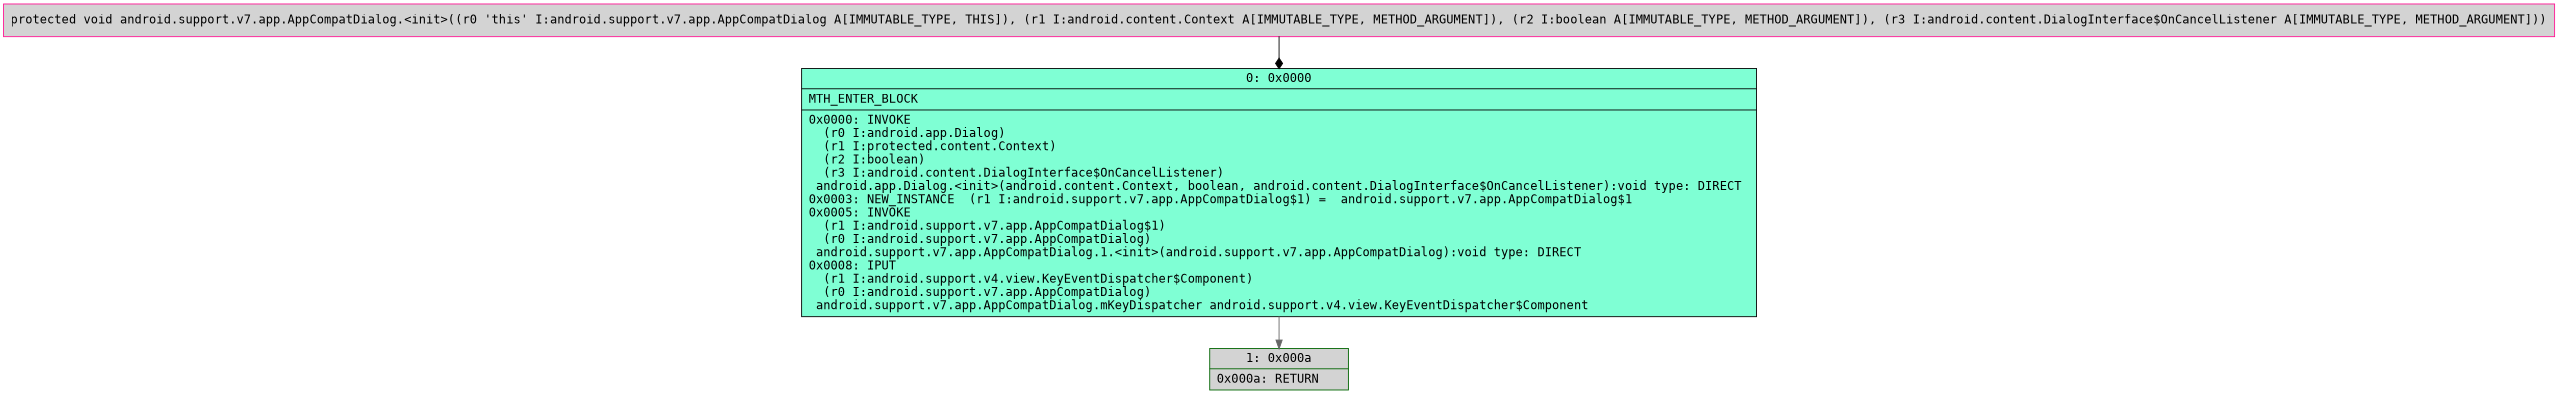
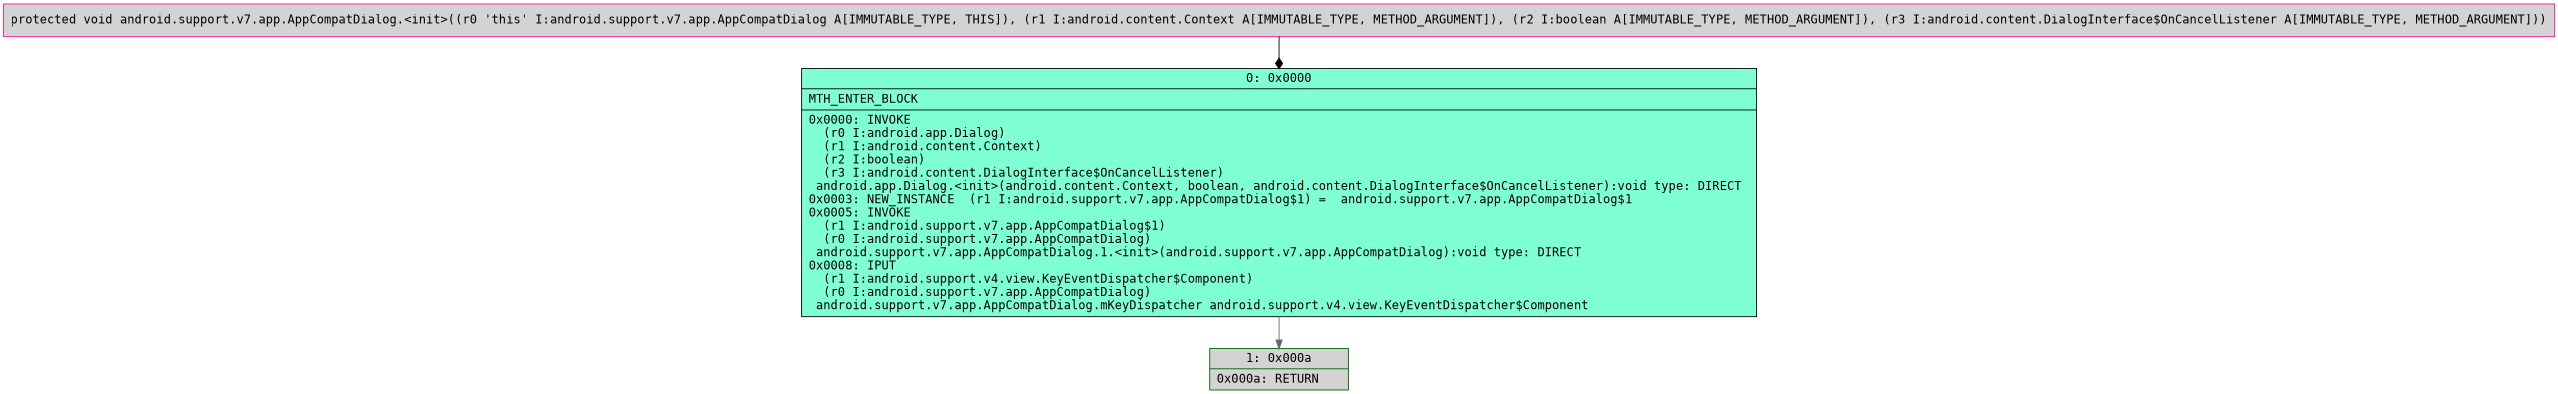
(933, 147) -> (926, 147)
